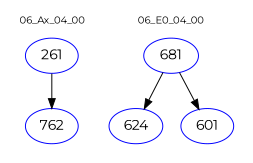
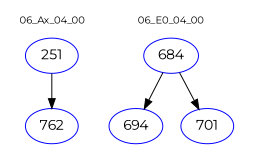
(52, 56) -> (52, 56)
(171, 56) -> (171, 56)
(136, 126) -> (136, 126)
(207, 126) -> (207, 126)
